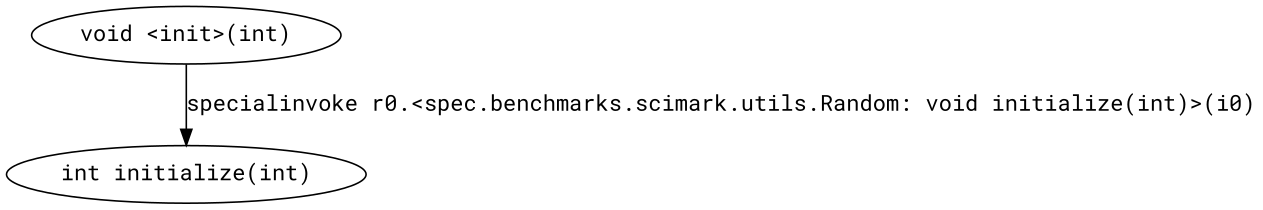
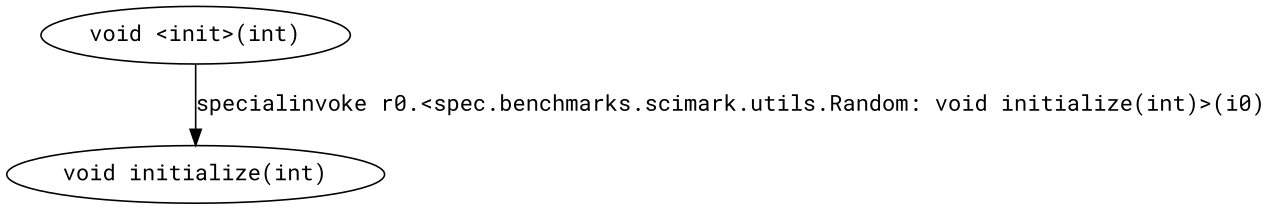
(186, 174) -> (196, 174)
